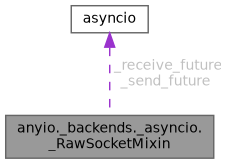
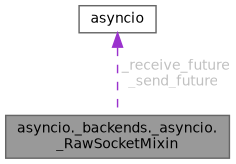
(110, 137) -> (118, 137)
